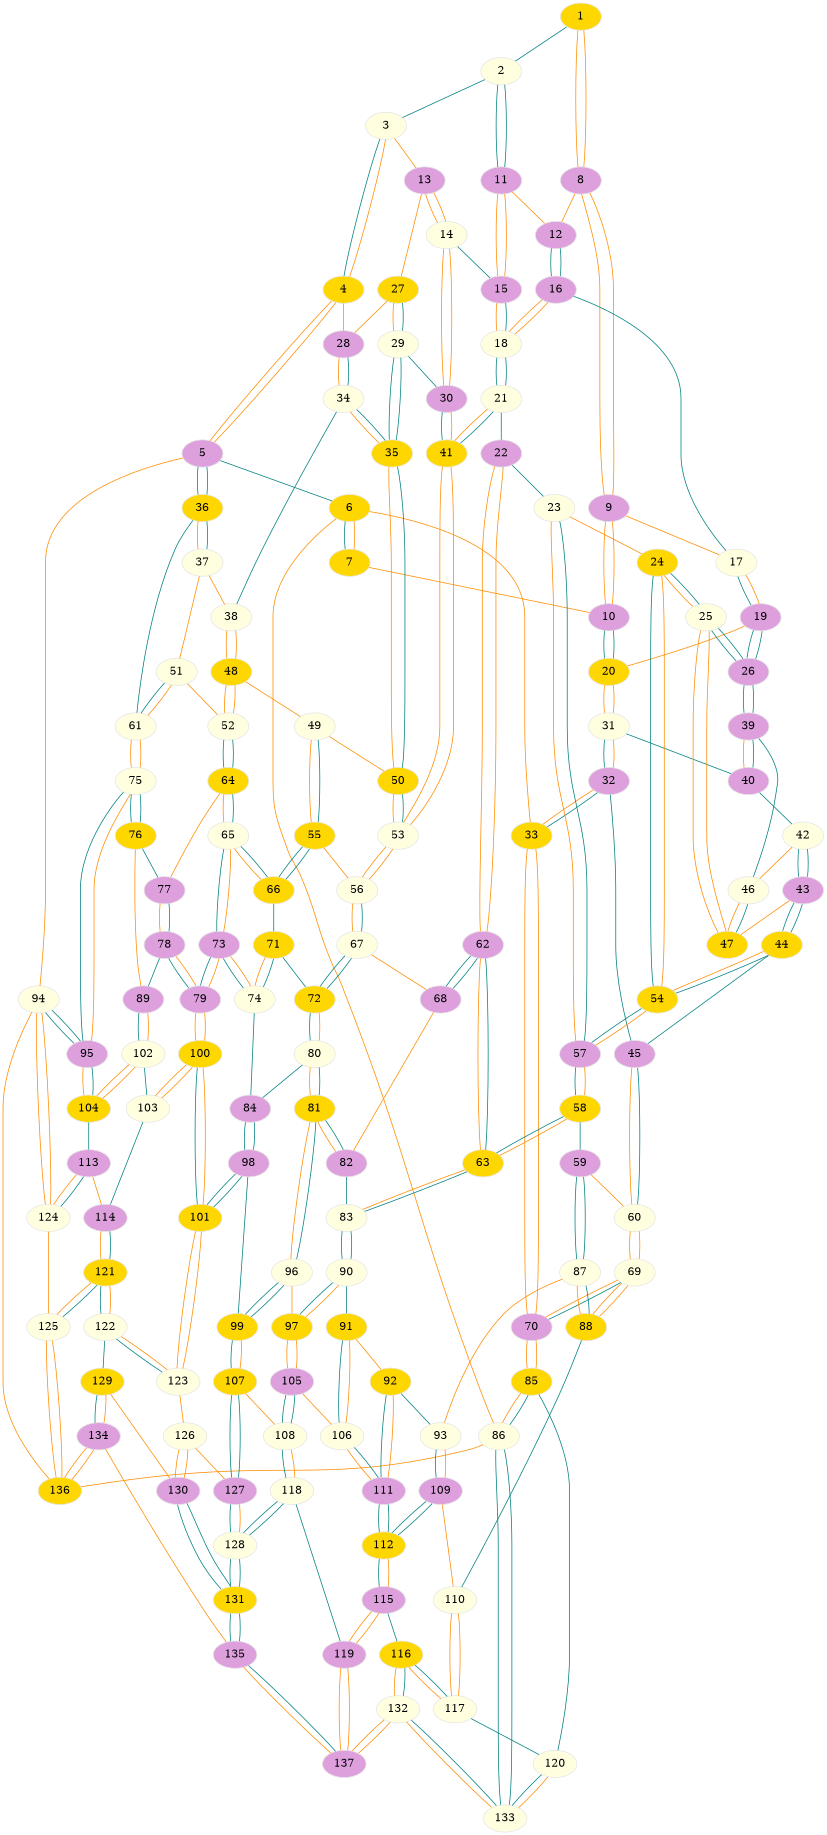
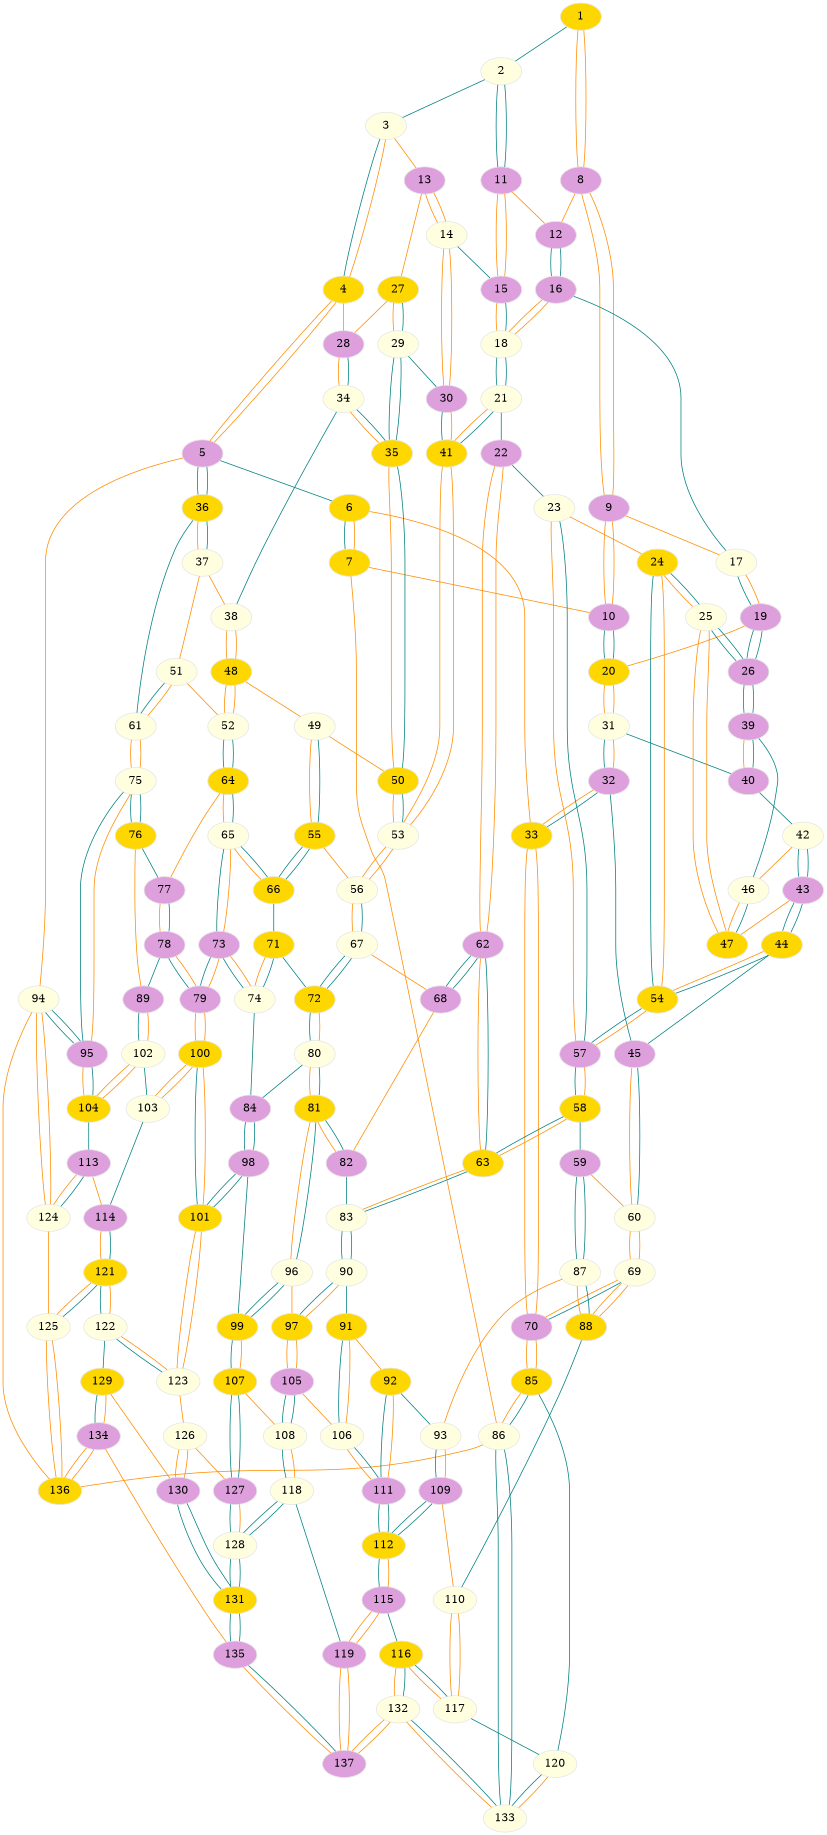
(325, 945) -> (410, 1000)
